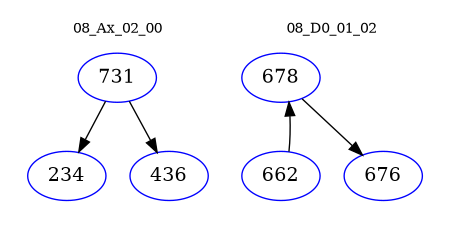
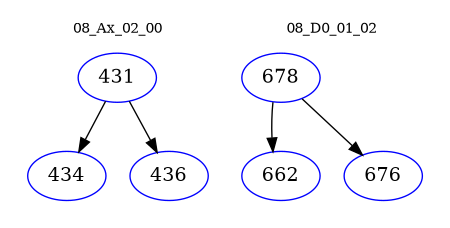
(117, 78) -> (117, 78)
(290, 134) -> (272, 120)
(67, 176) -> (67, 176)
